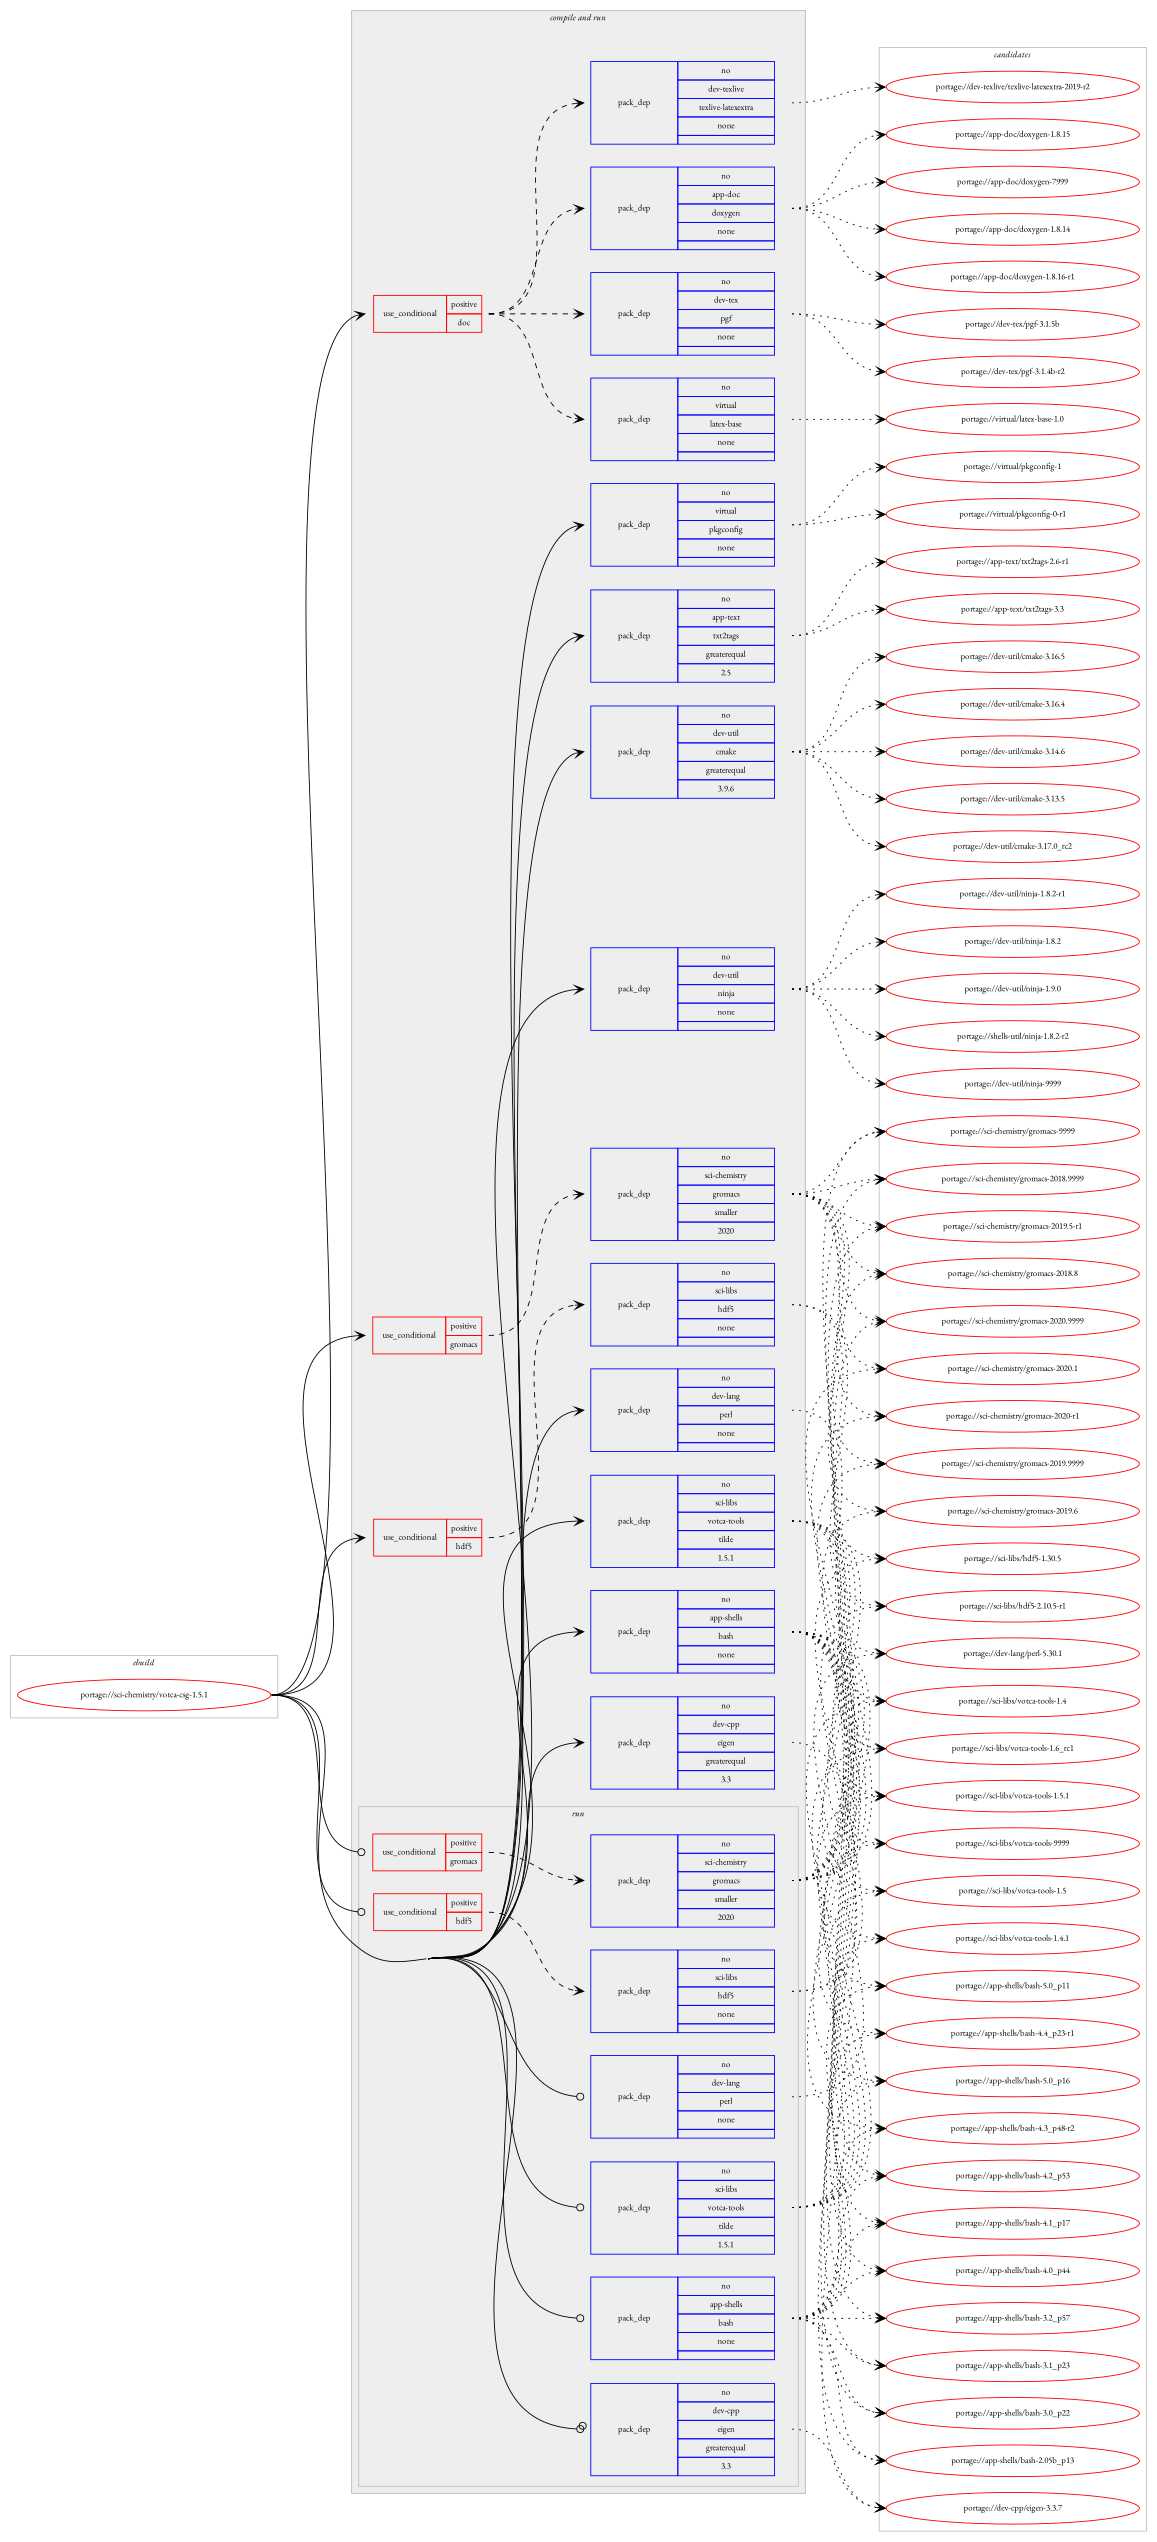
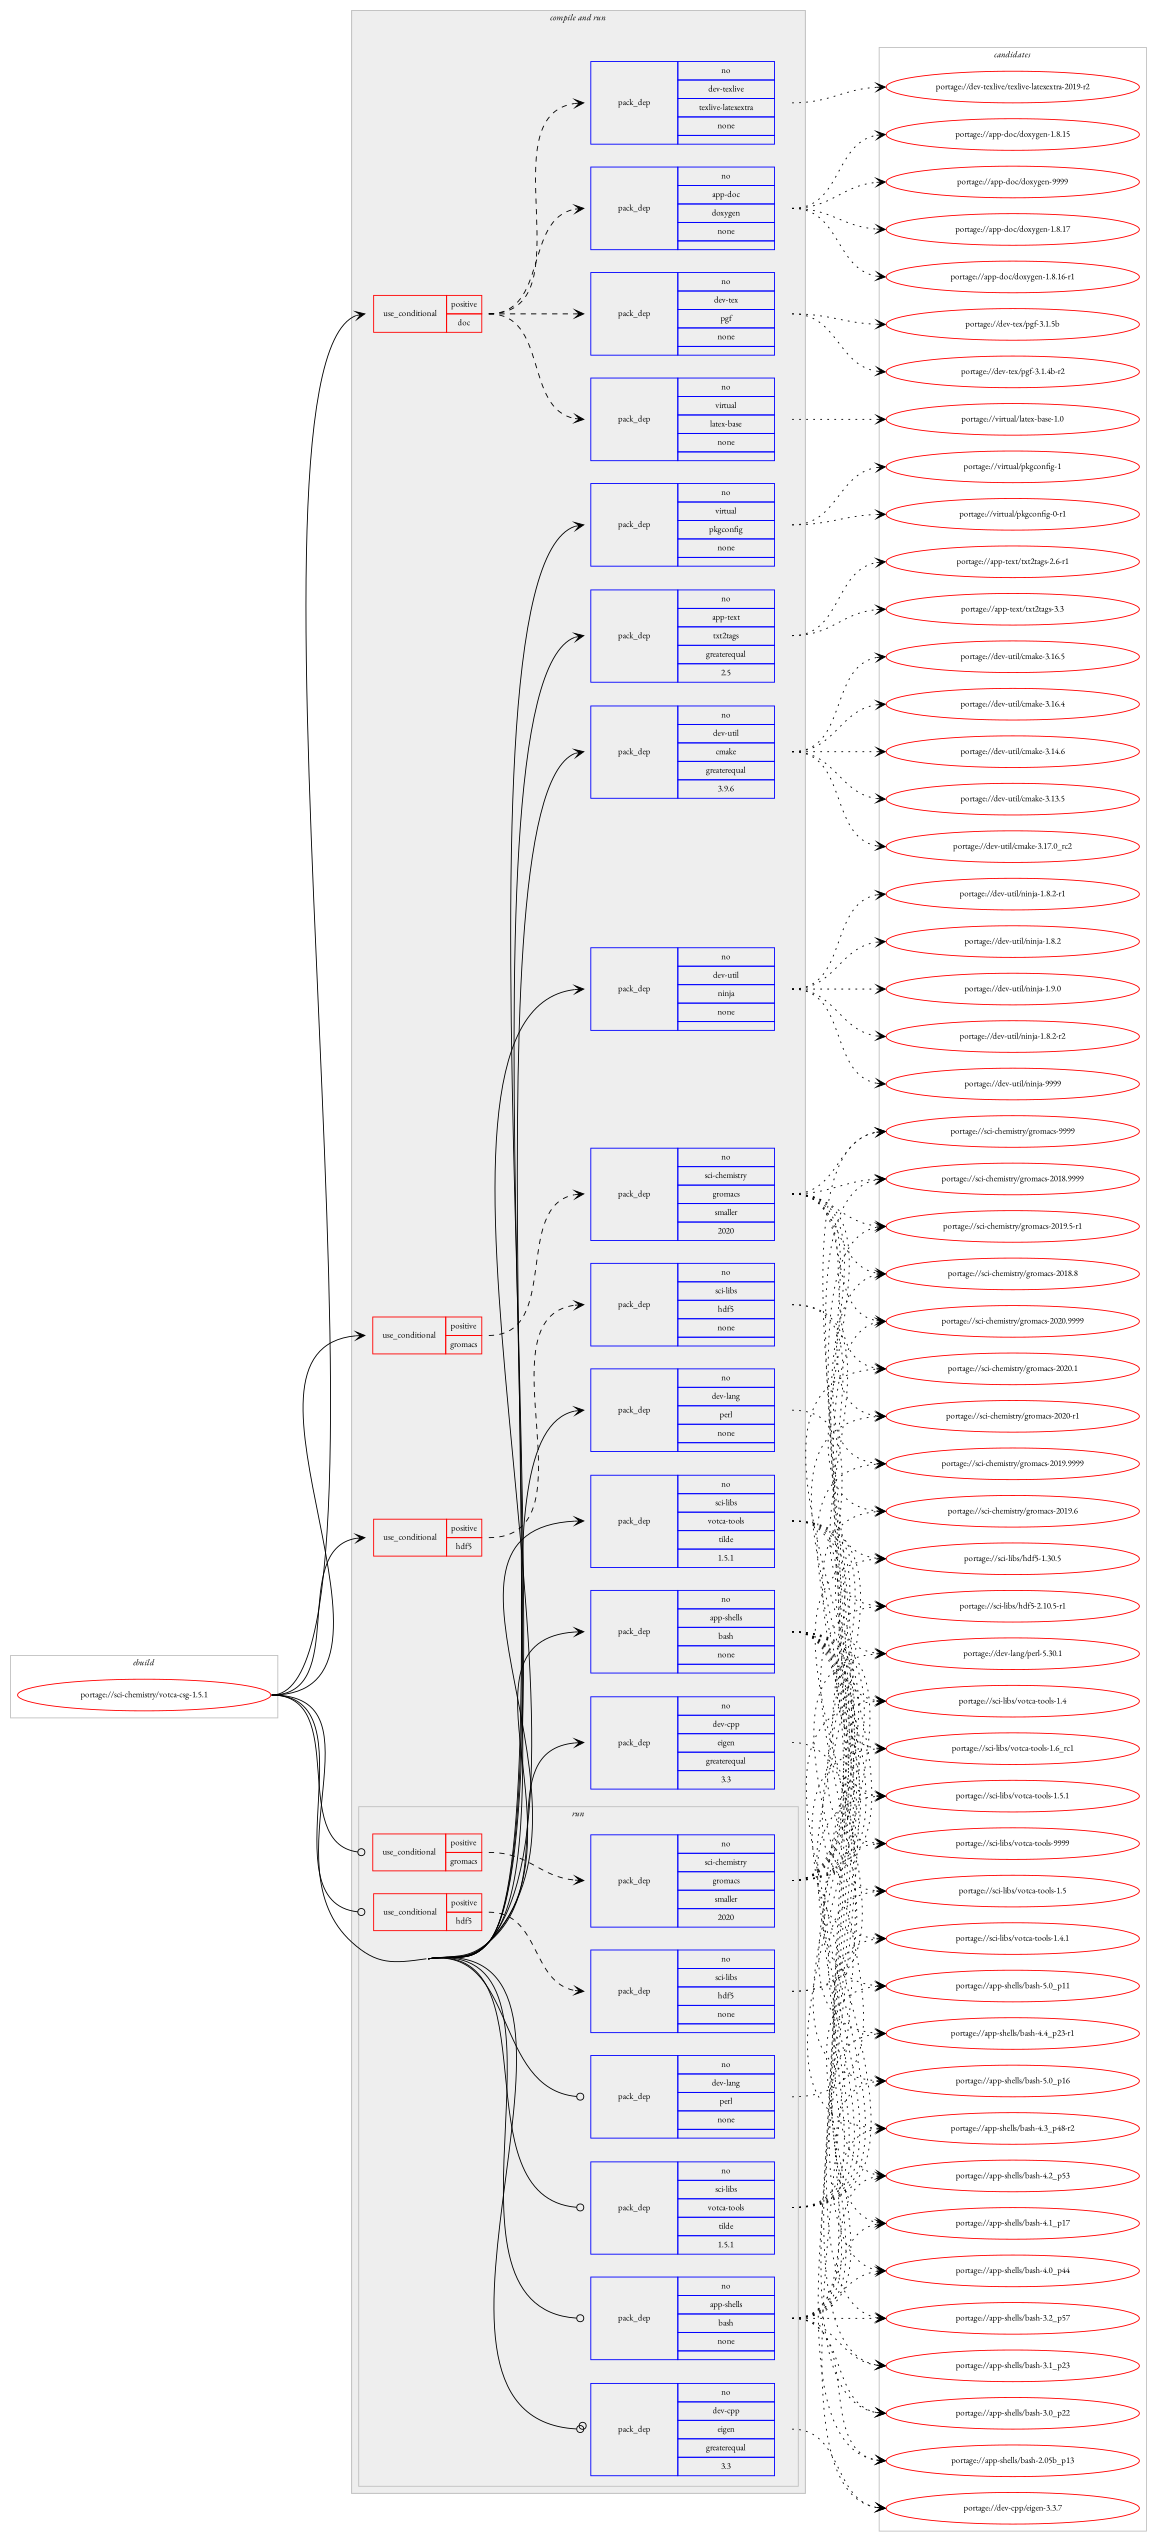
(1013, 182) -> (1013, 182)
(1013, 229) -> (1013, 229)
(1013, 1037) -> (1013, 1037)
